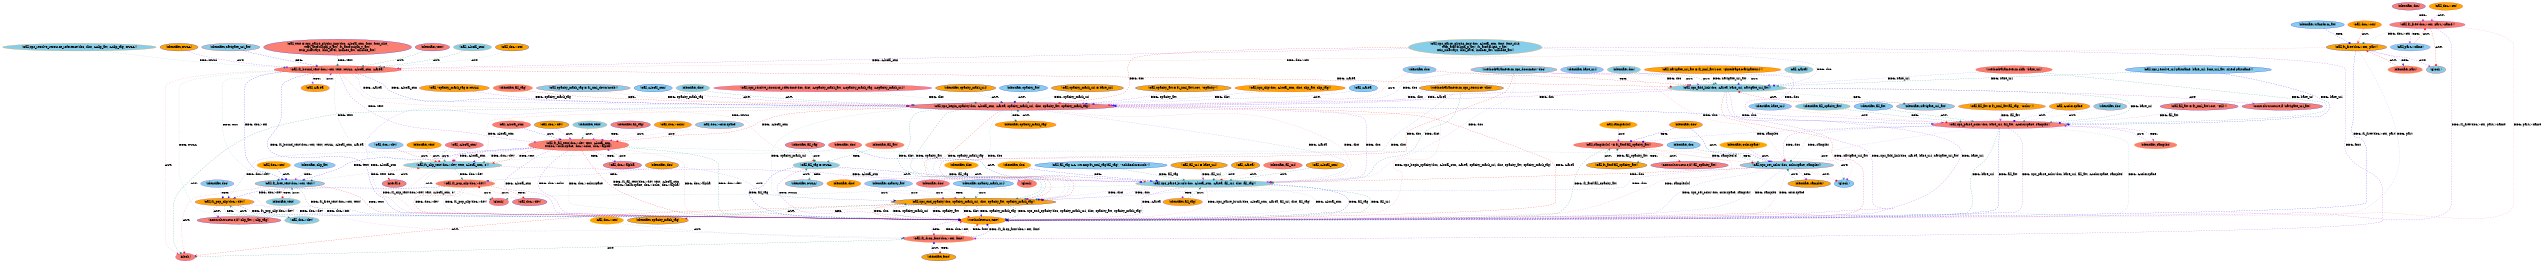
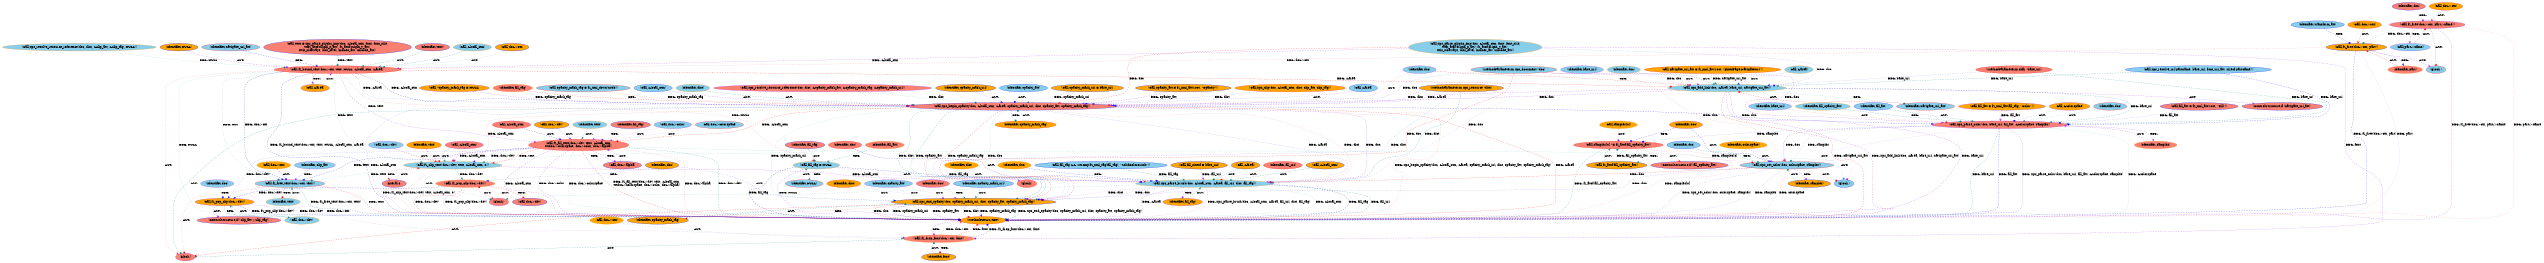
(673, 125) -> (673, 125)
(1199, 165) -> (1199, 165)
(932, 249) -> (932, 249)
